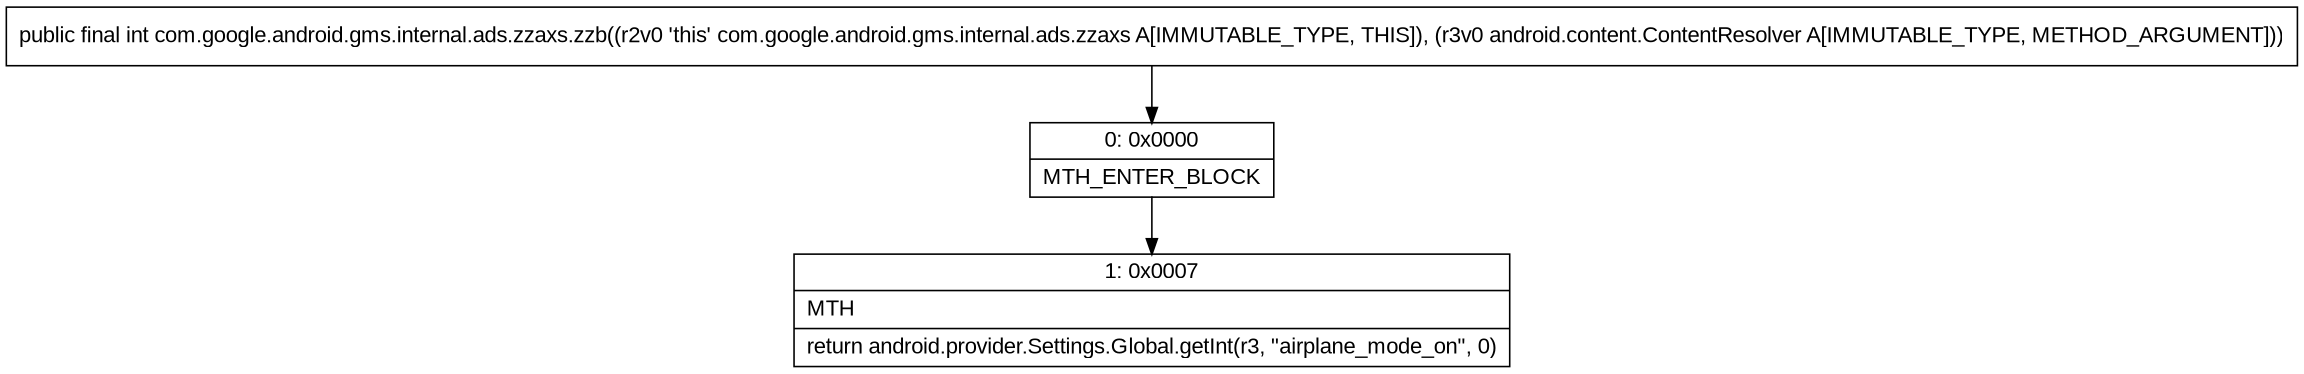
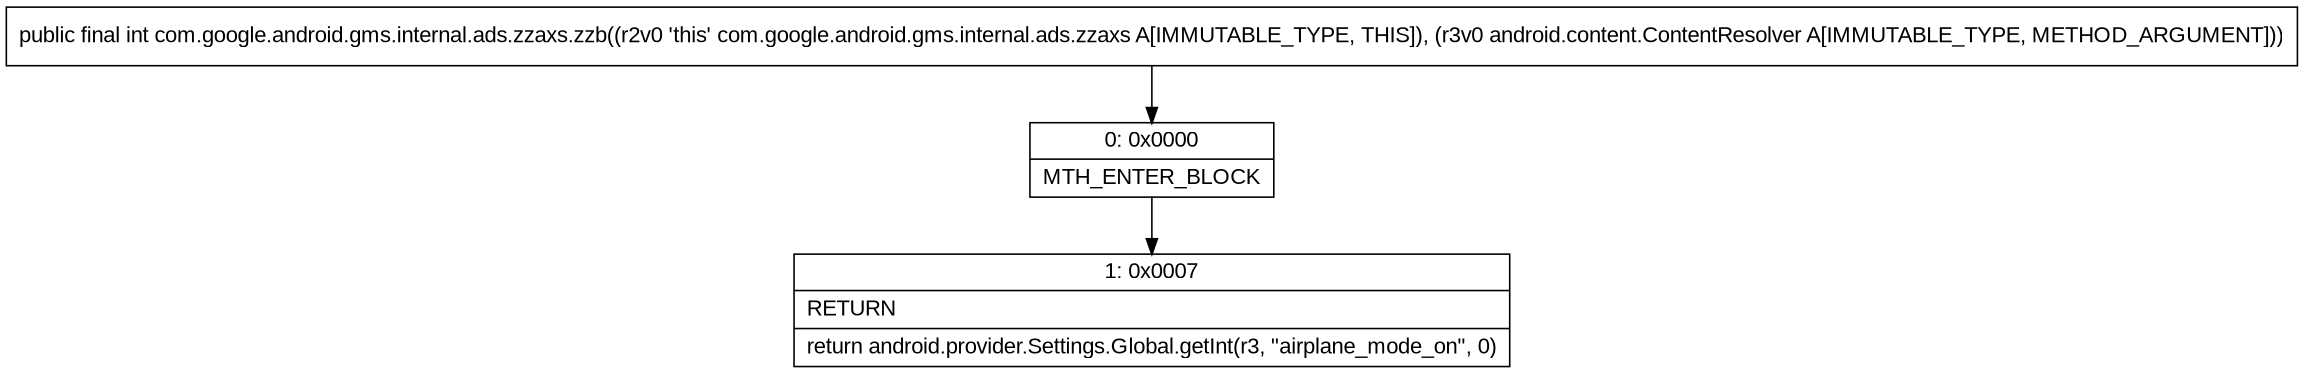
(831, 309) -> (852, 309)
